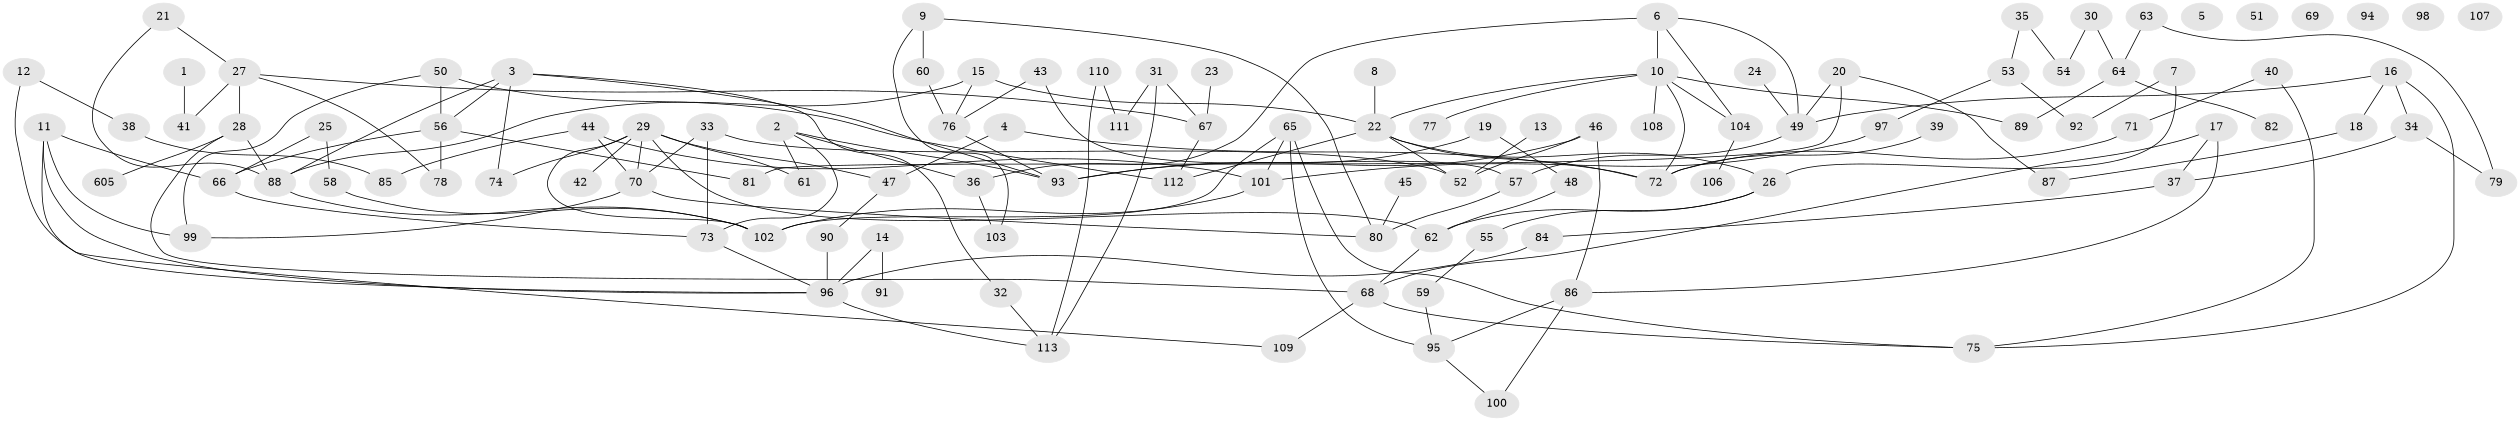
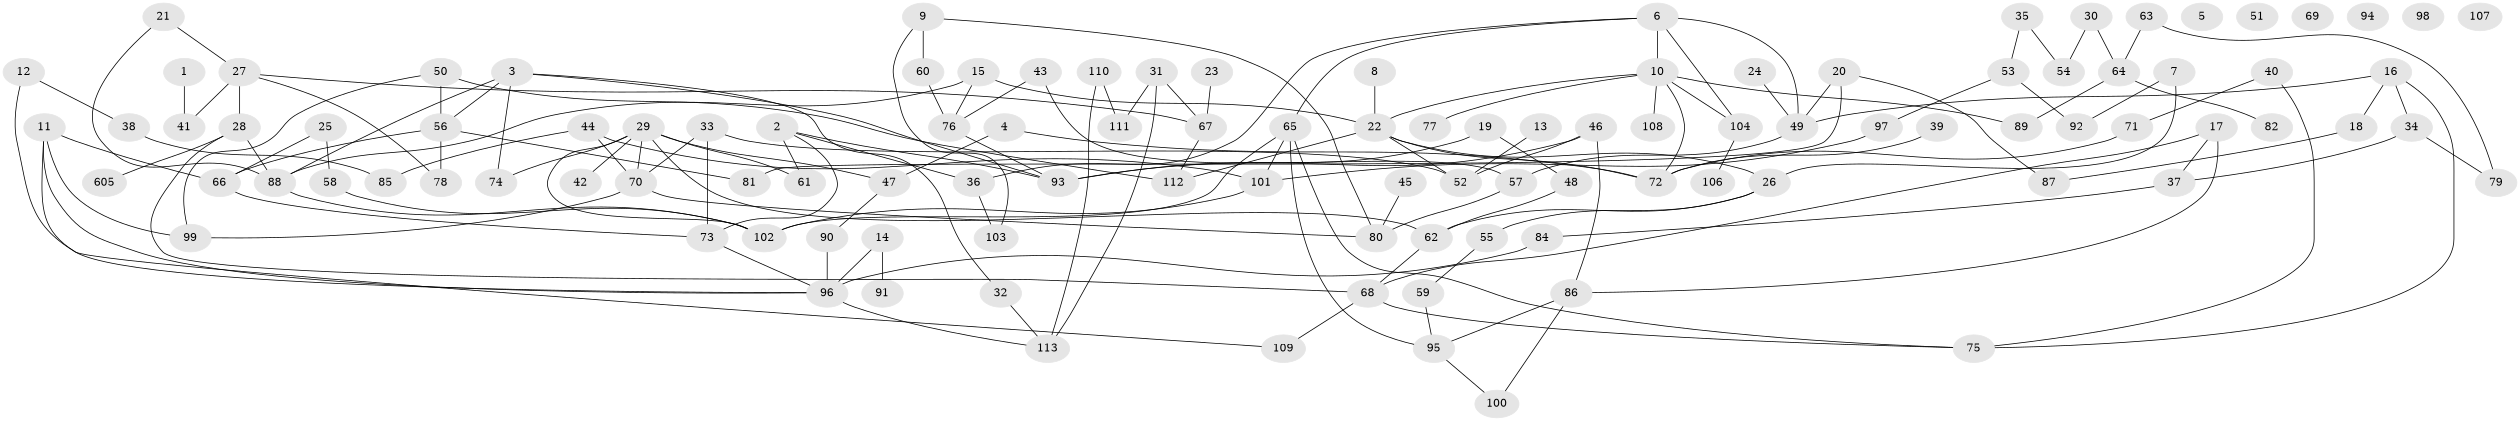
none -> (1398, 42)
